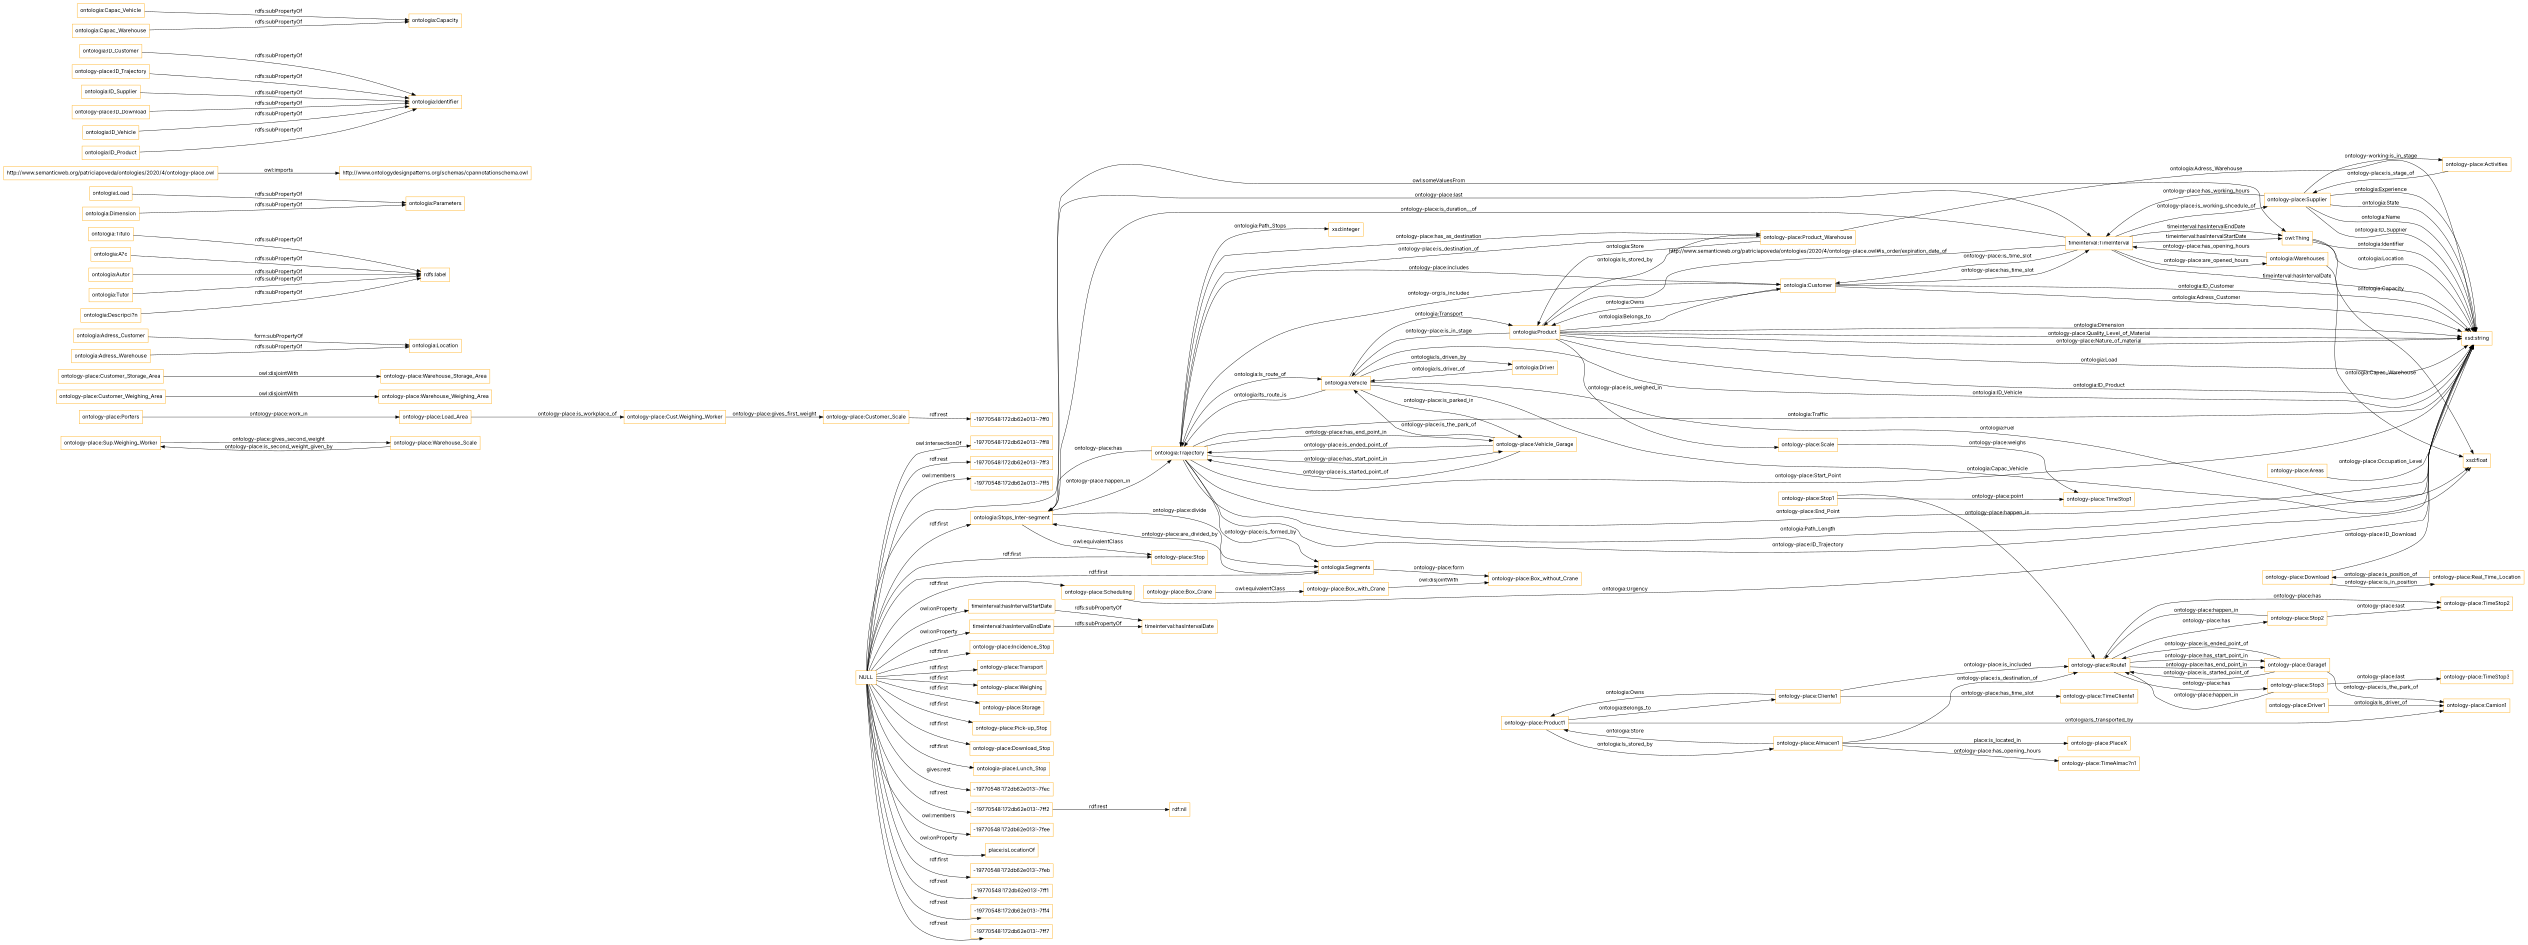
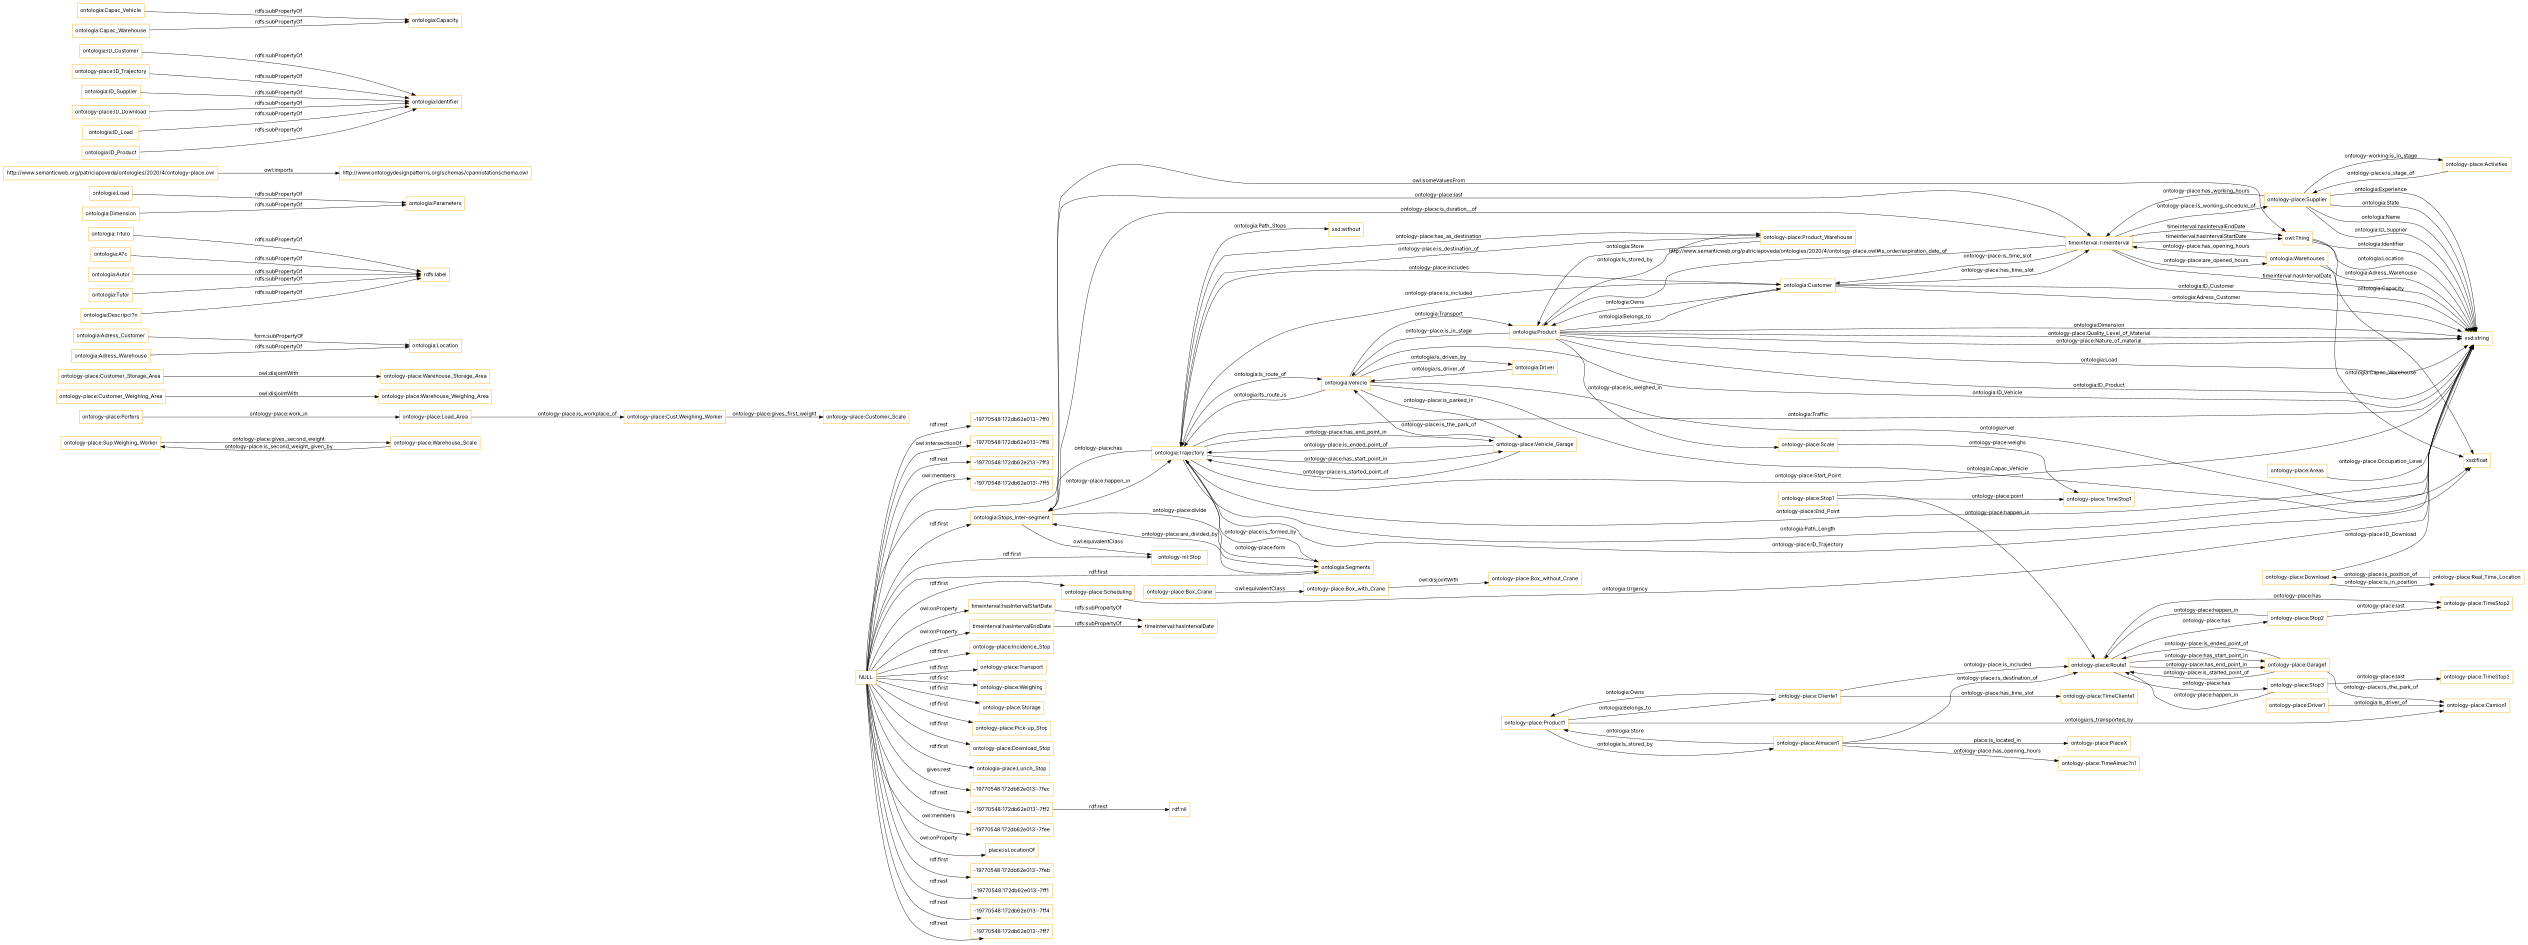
(111, 132) -> (111, 132)
(2215, 173) -> (2403, 279)
(1346, 230) -> (1346, 230)
(1439, 293) -> (1439, 293)
(938, 418) -> (886, 519)
(1012, 463) -> (1012, 463)
(1180, 557) -> (1180, 557)
(1429, 573) -> (1224, 550)
